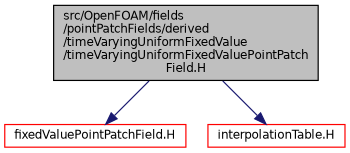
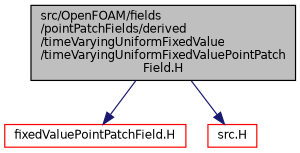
(276, 136) -> (232, 136)
